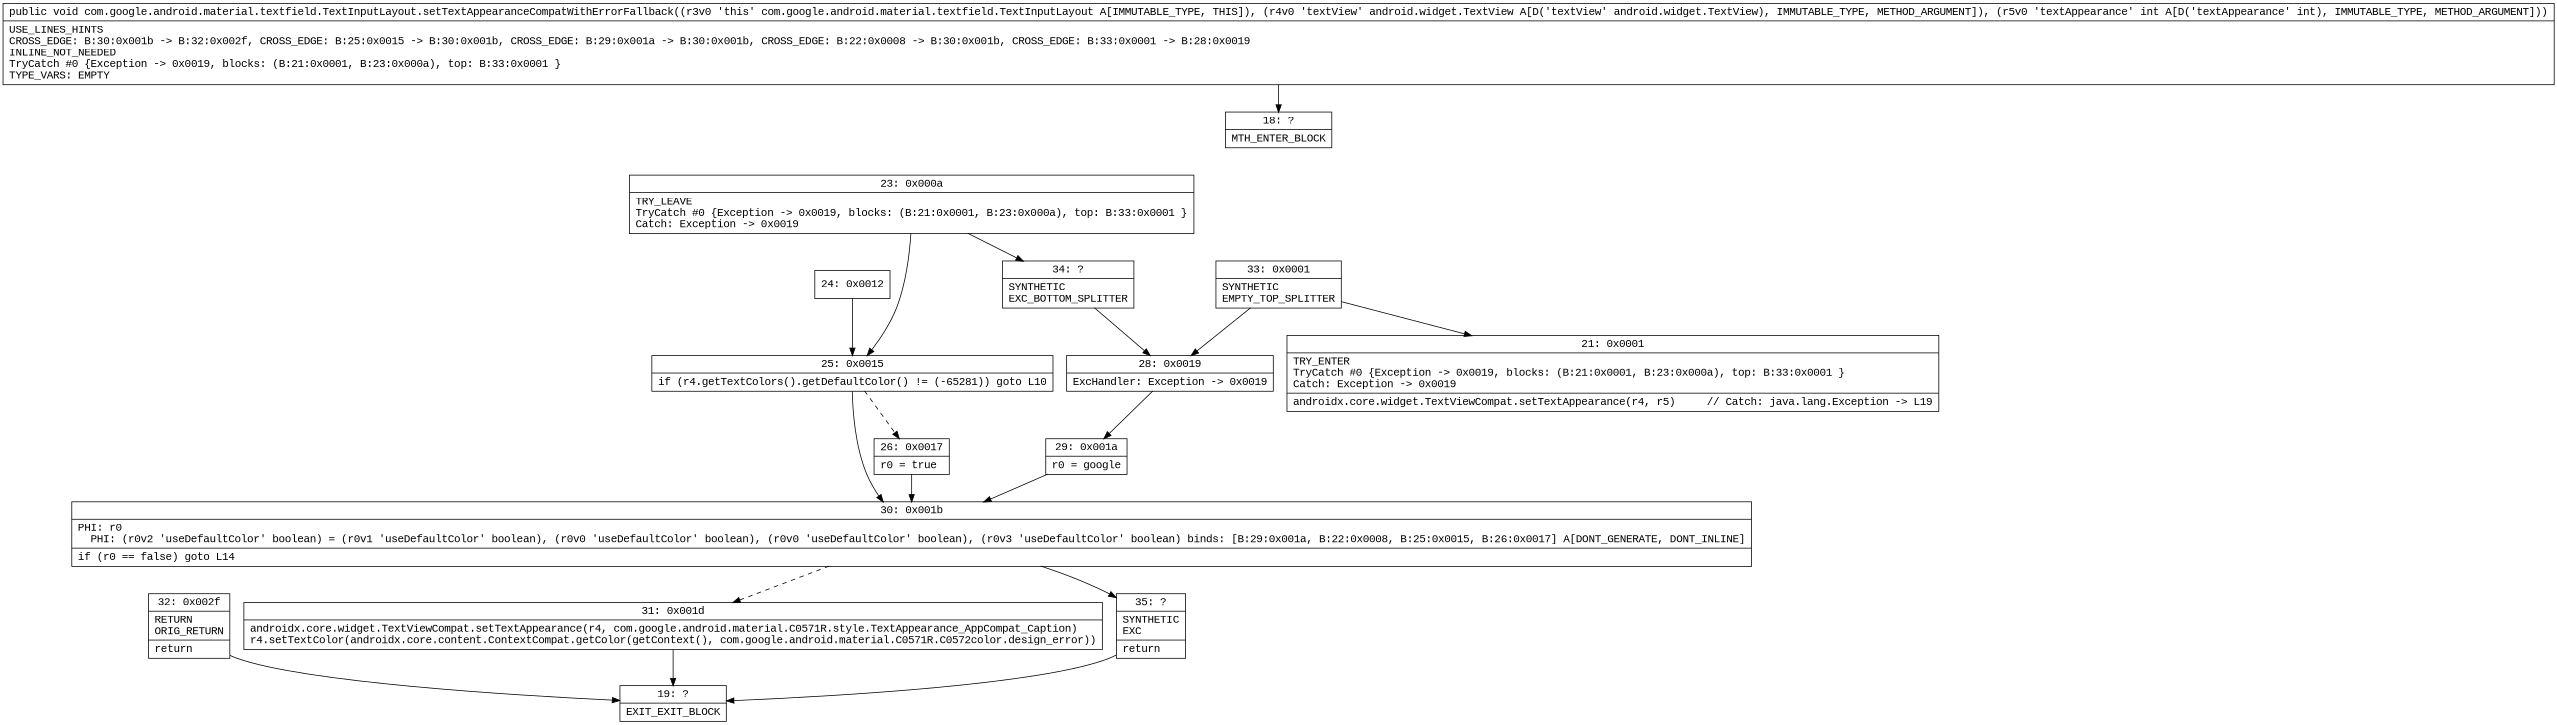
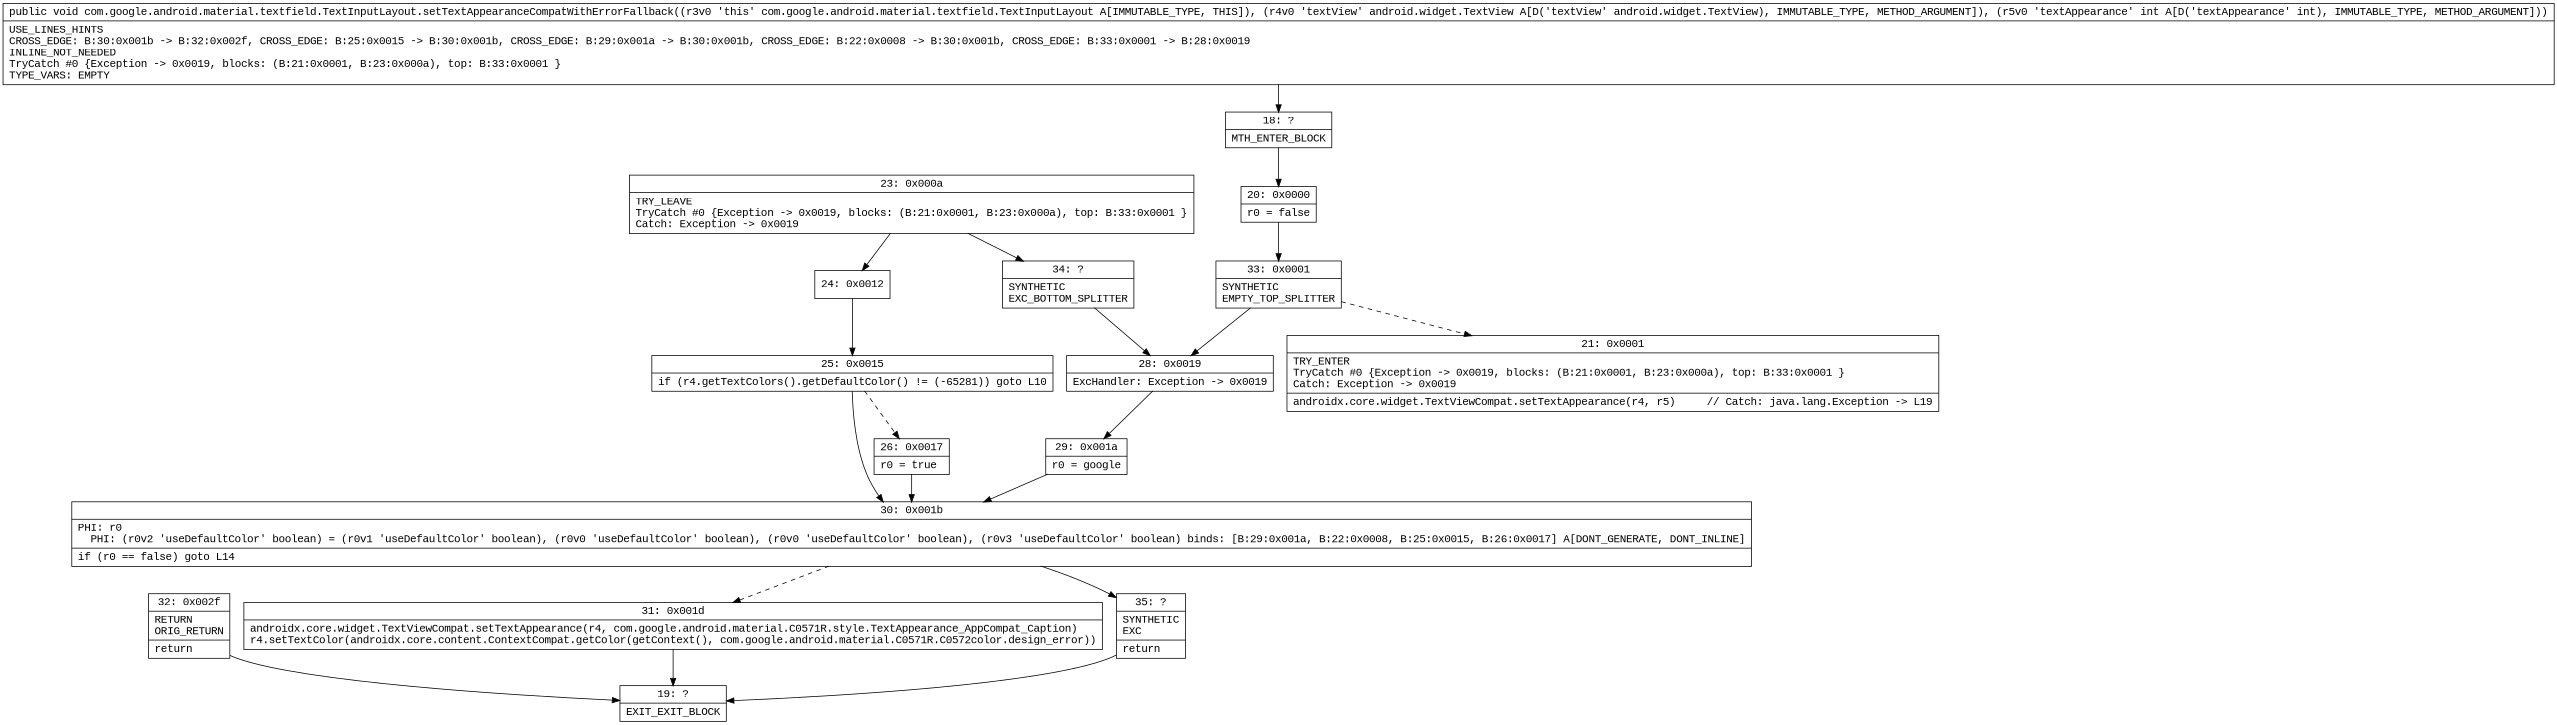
none -> (1279, 204)
(901, 295) -> (879, 249)
(1403, 318) -> (1403, 318)
